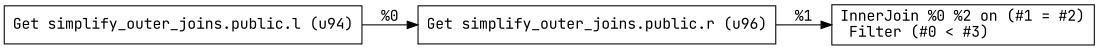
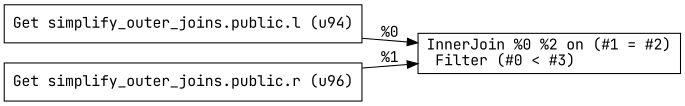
(384, 25) -> (385, 40)
